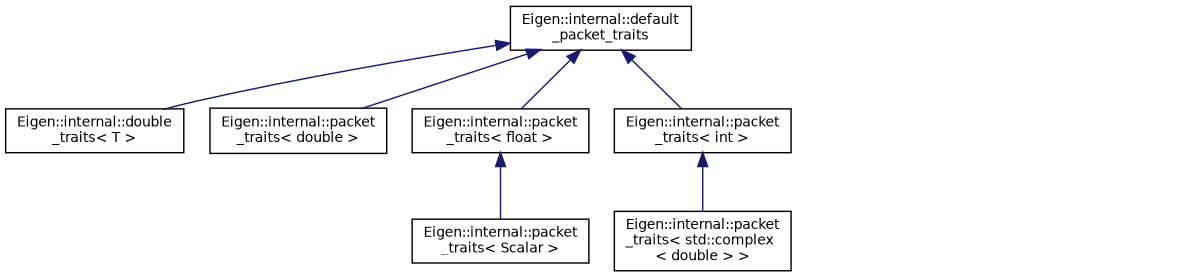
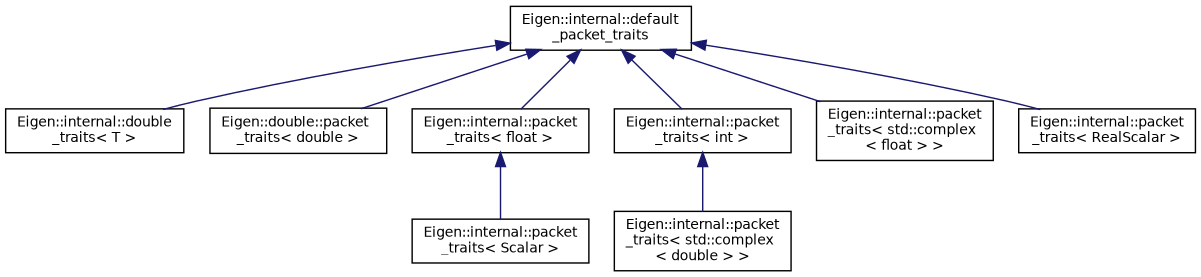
(298, 131) -> (298, 131)
none -> (905, 131)
none -> (1107, 131)
